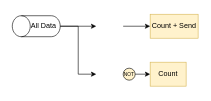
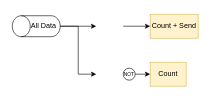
(129, 74) -> (129, 74)
